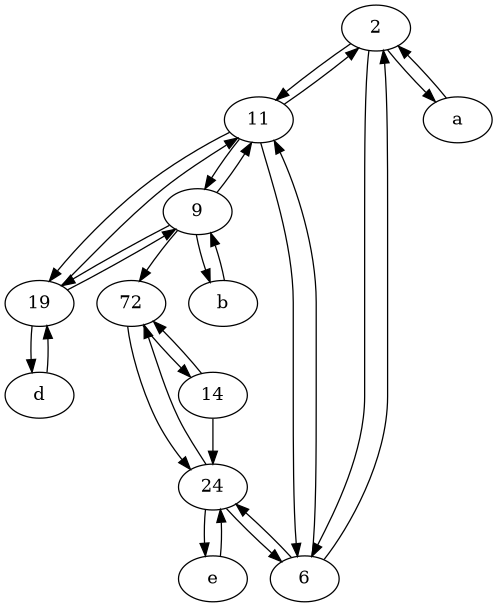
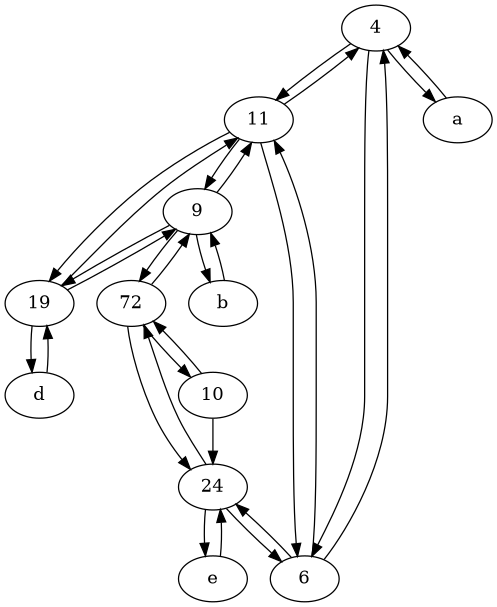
(376, 28) -> (376, 28)
none -> (168, 265)
(213, 395) -> (213, 395)
